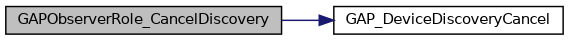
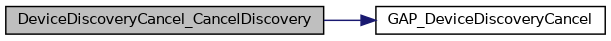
(144, 20) -> (165, 20)
